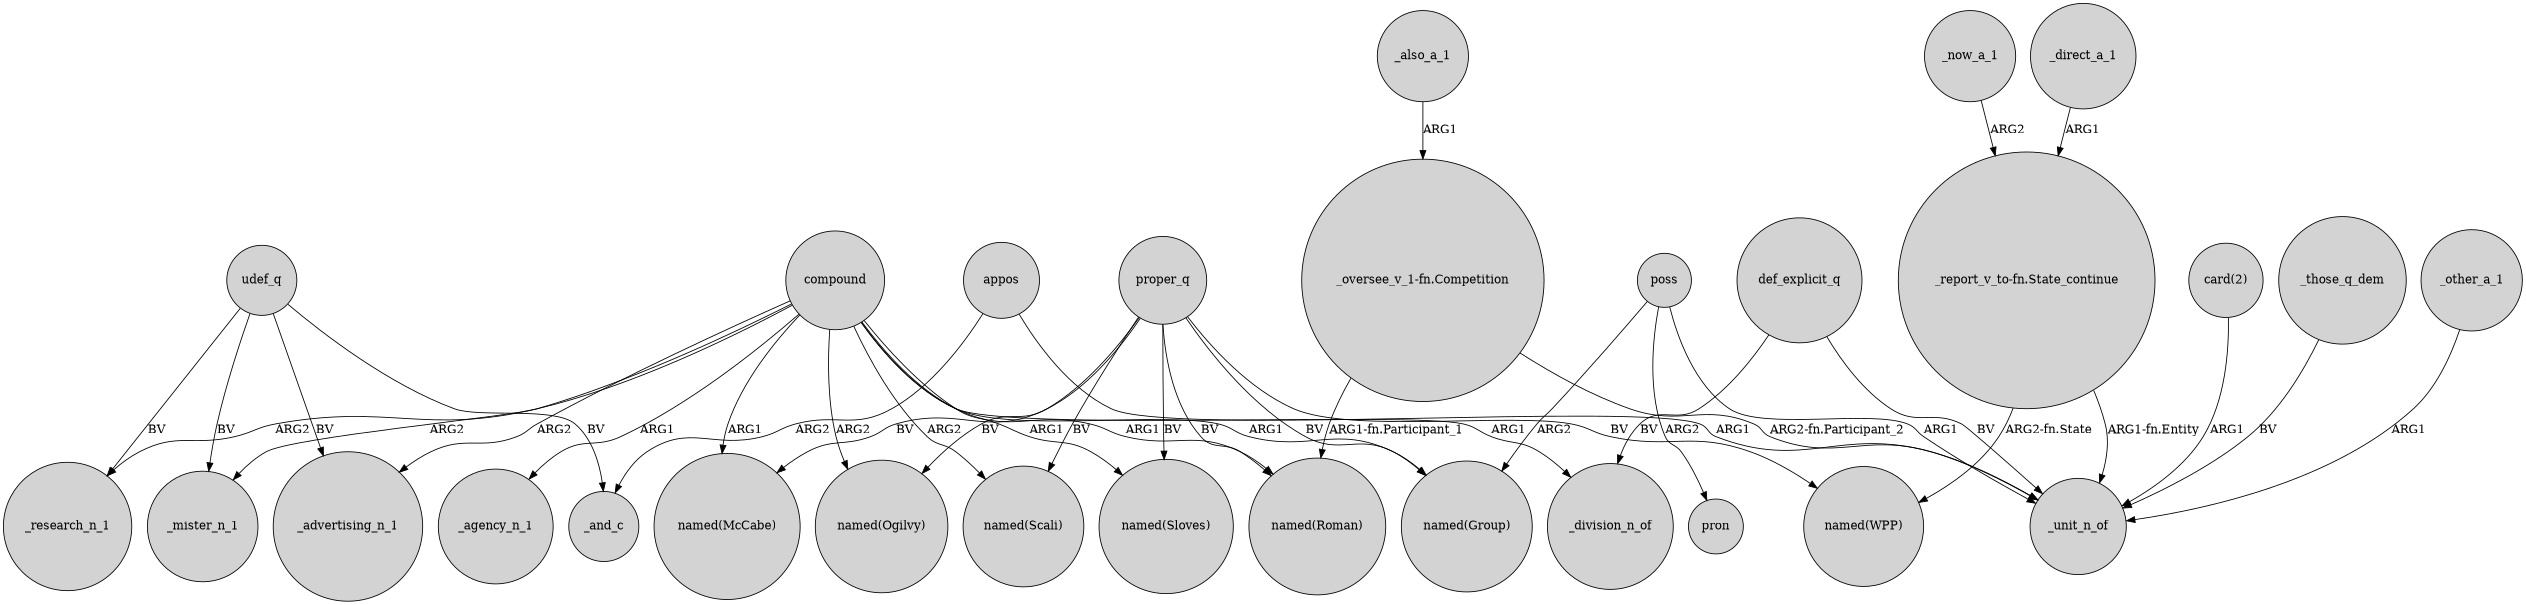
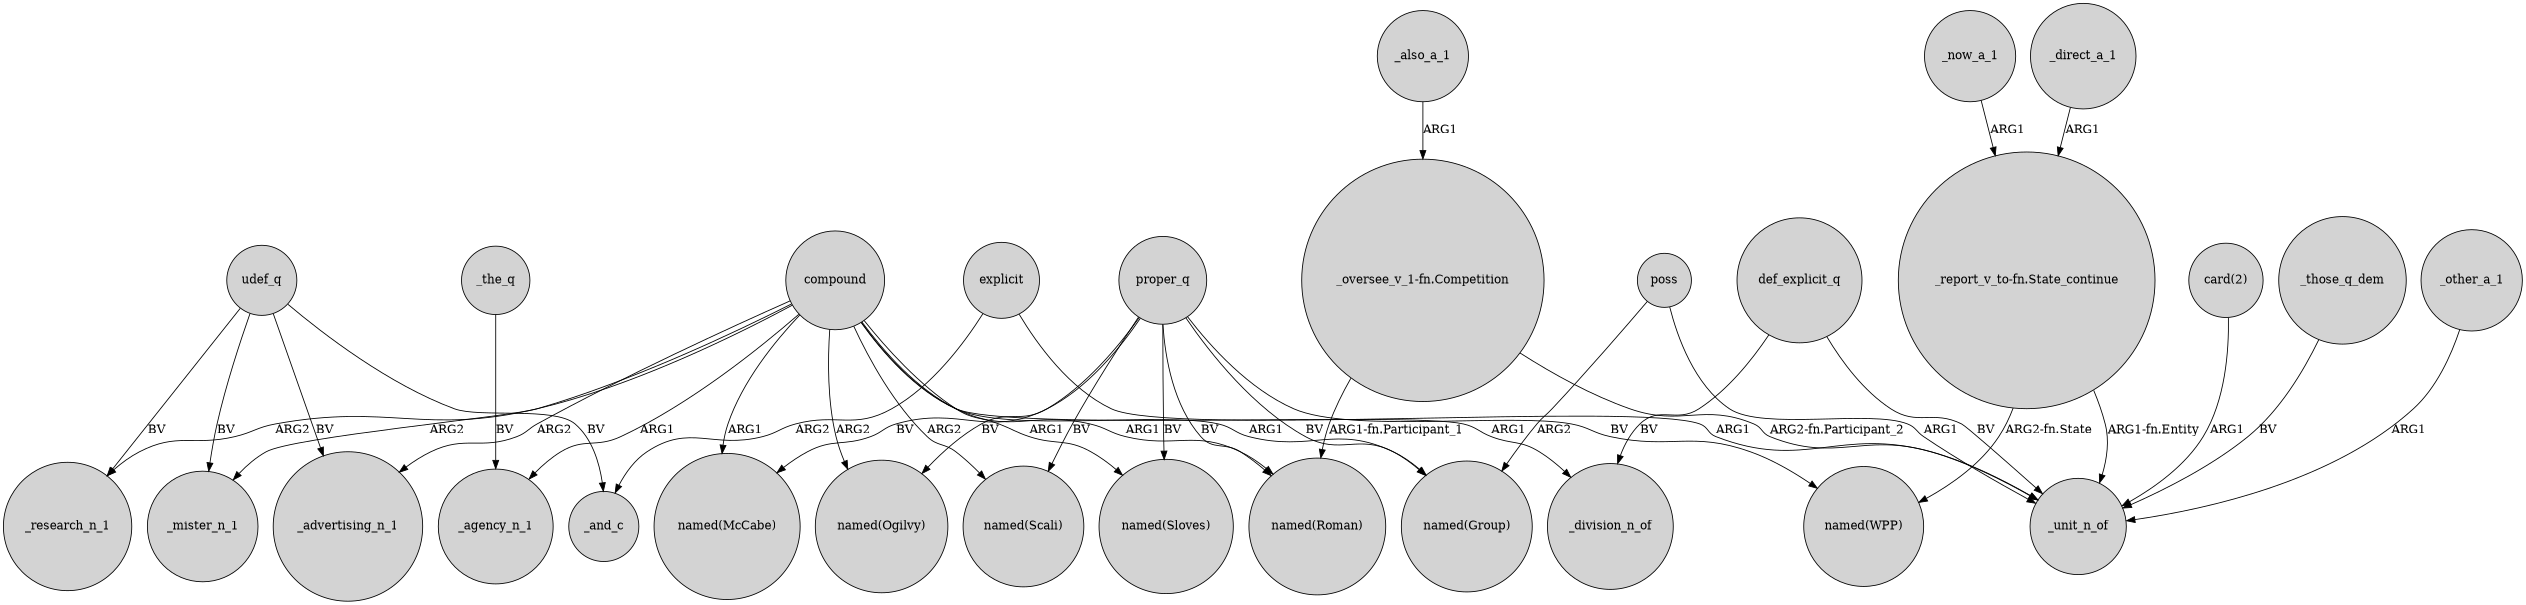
(2008, 130) -> (2008, 130)
none -> (496, 280)
(1002, 280) -> (1002, 280)
(1716, 526) -> none
